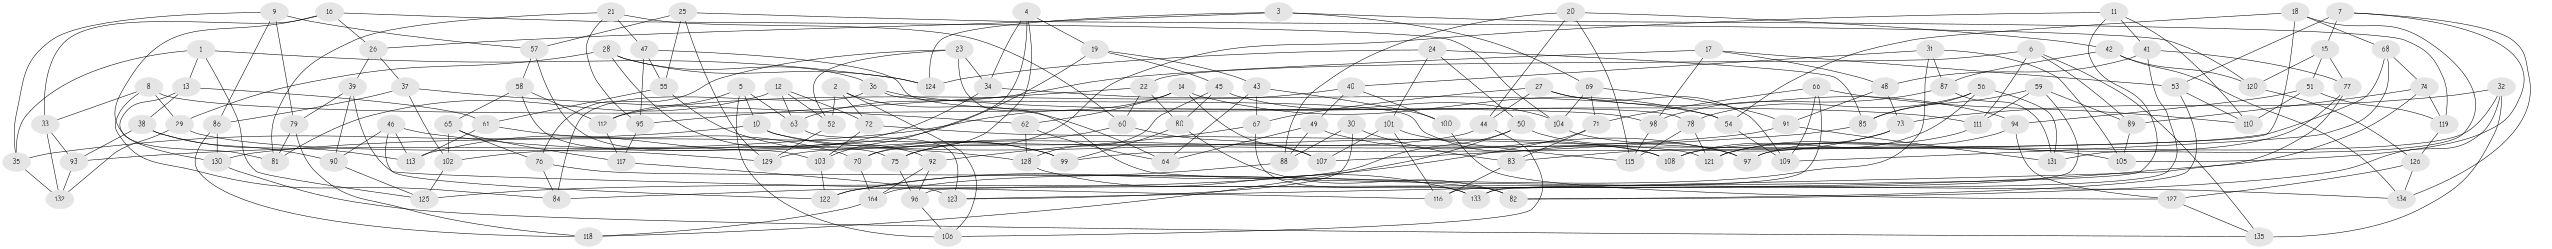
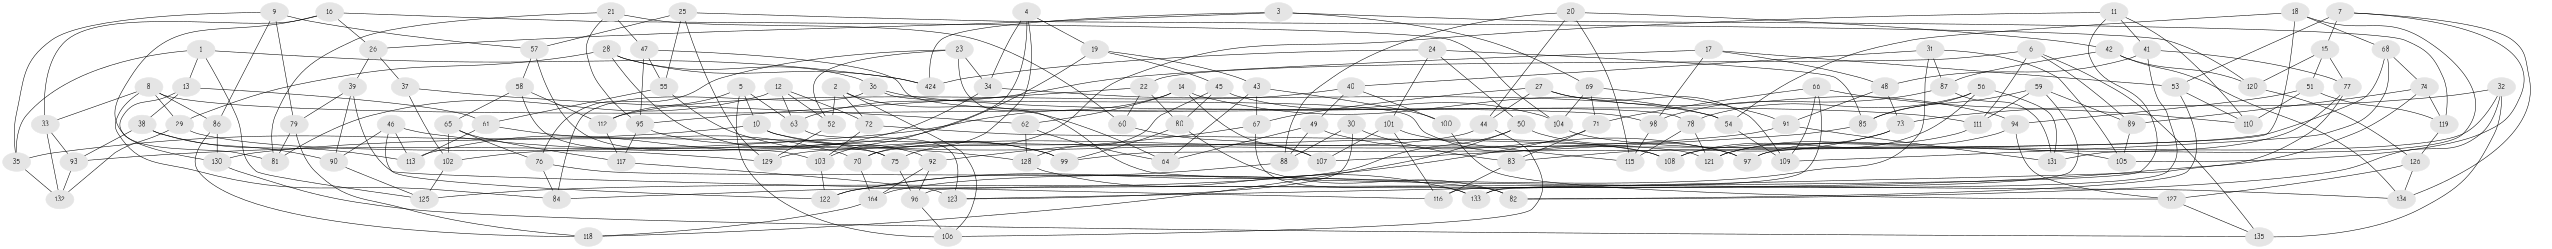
(931, 87) -> (931, 87)
(296, 111) -> (183, 106)
(1007, 140) -> (768, 142)
